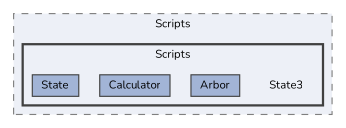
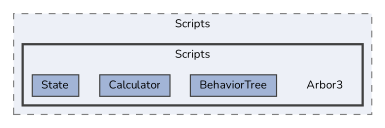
(215, 86) -> (233, 86)
(287, 86) -> (325, 86)
